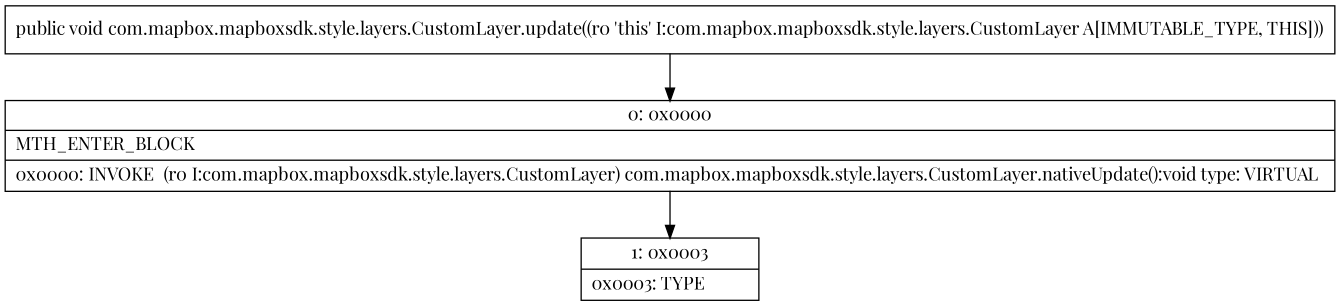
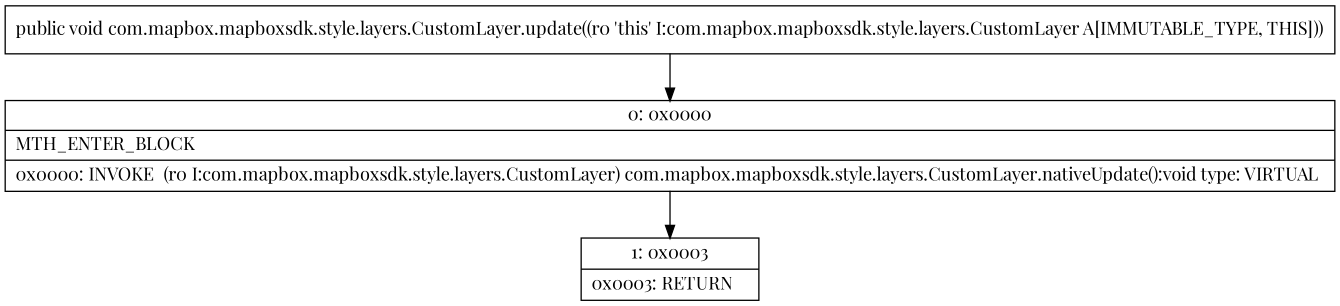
(656, 284) -> (670, 284)
